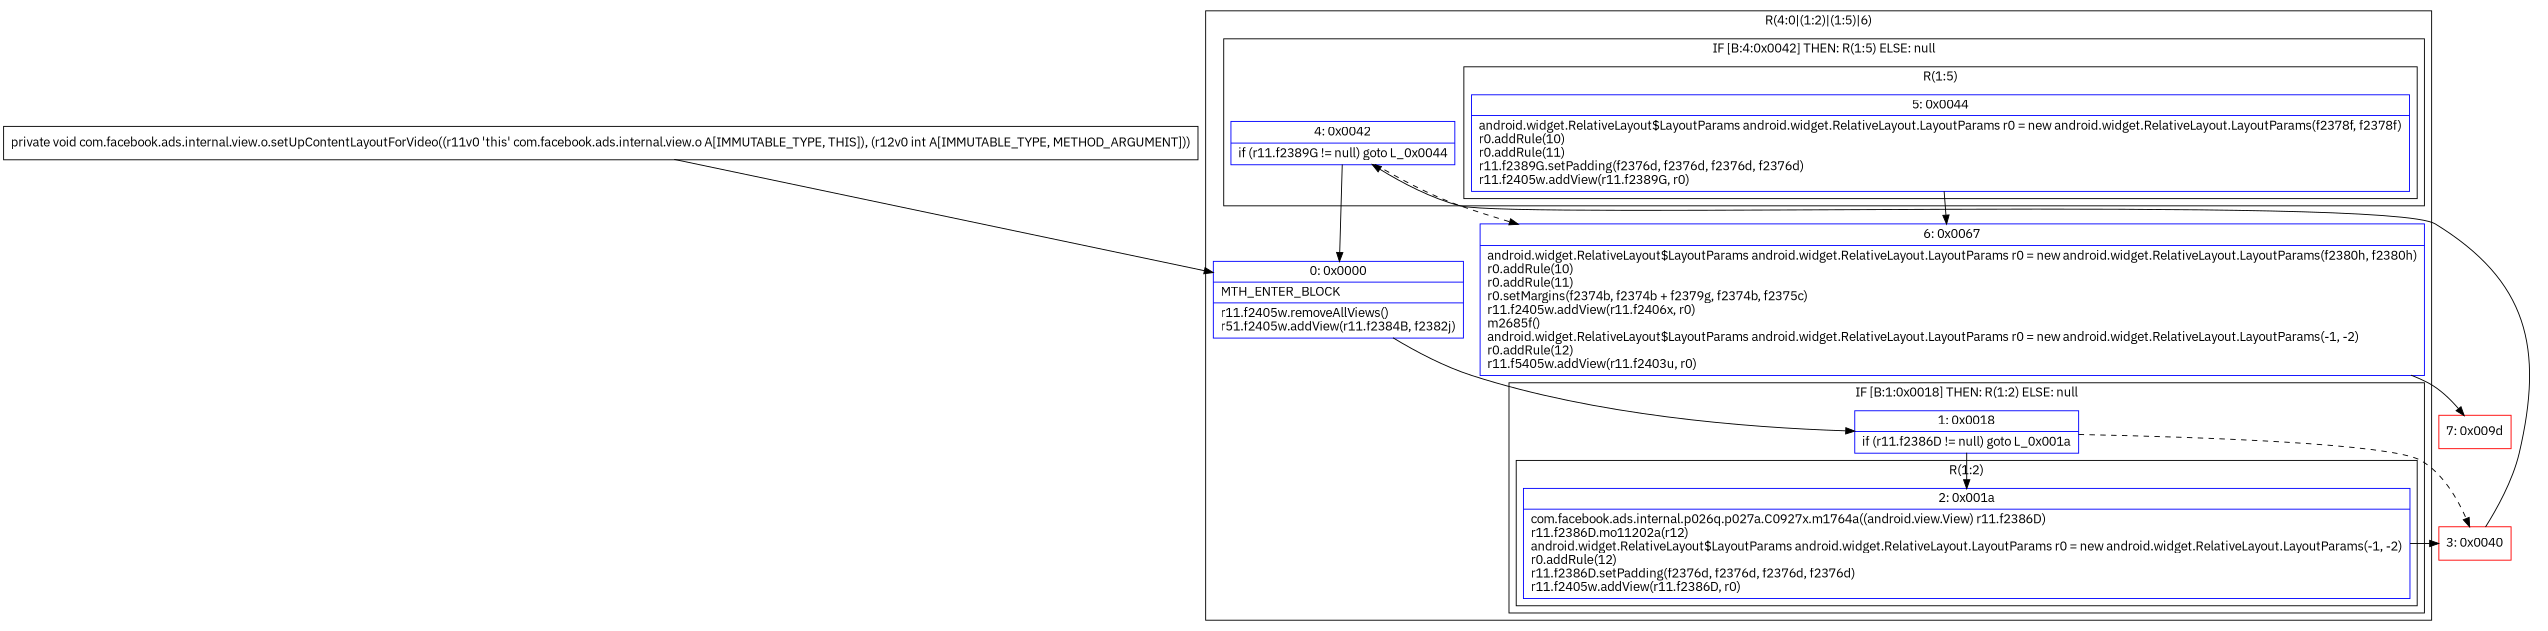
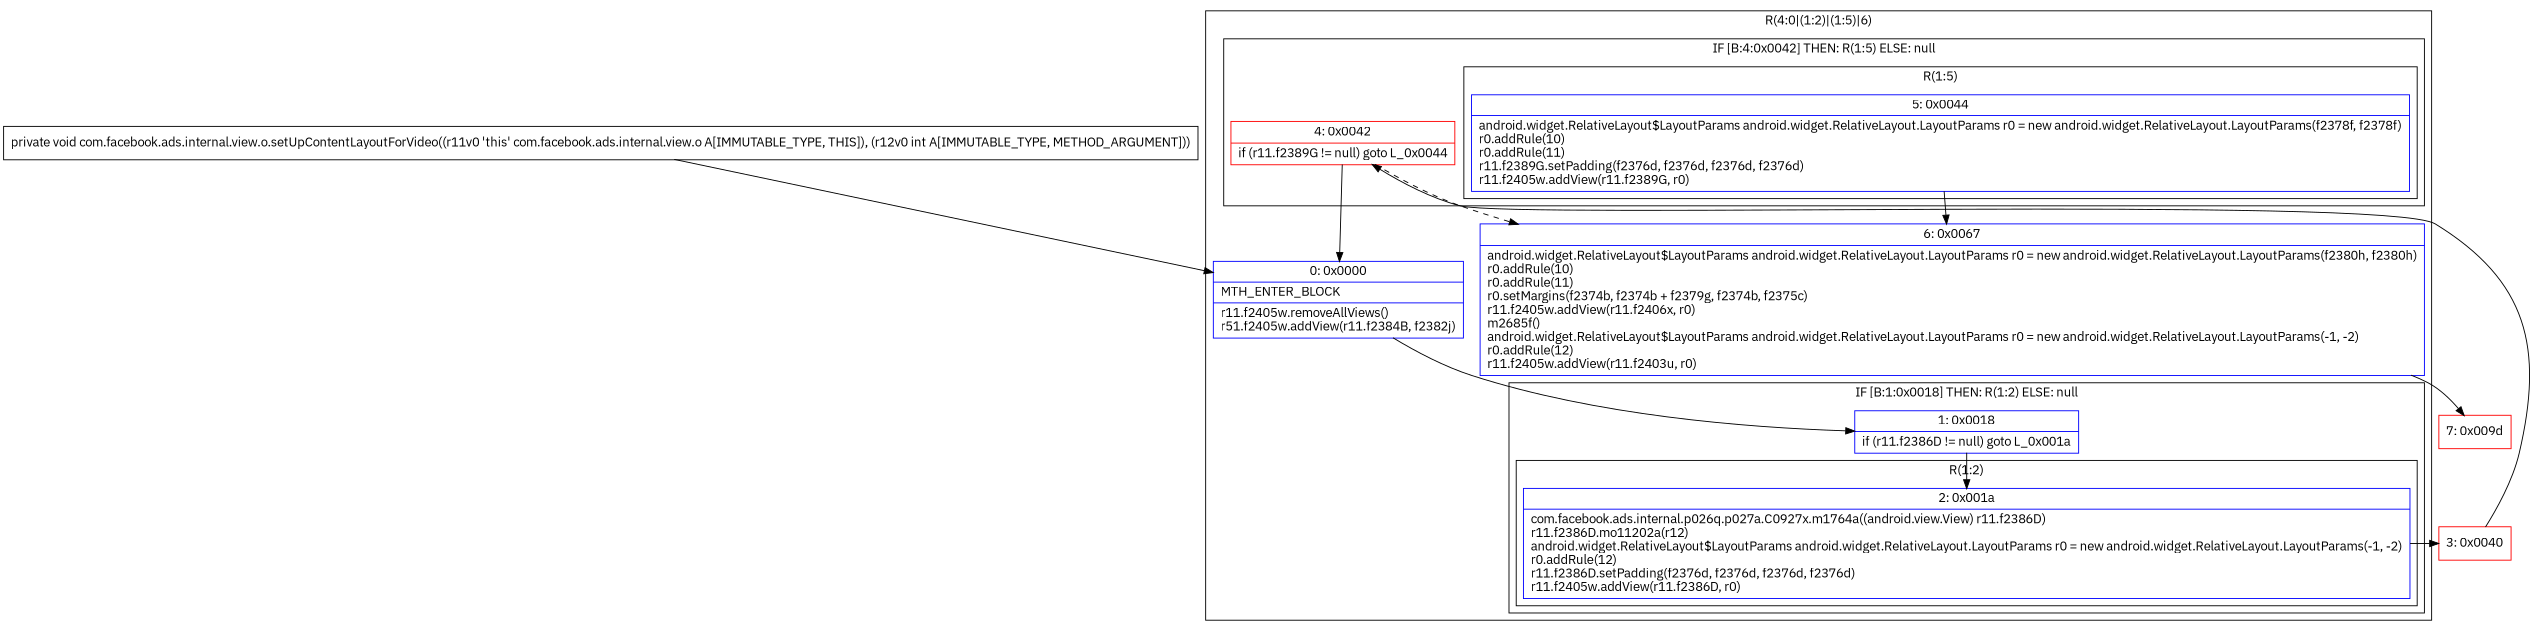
(1343, 143) -> (1343, 143)
(1592, 364) -> (1592, 364)
(2288, 442) -> none
